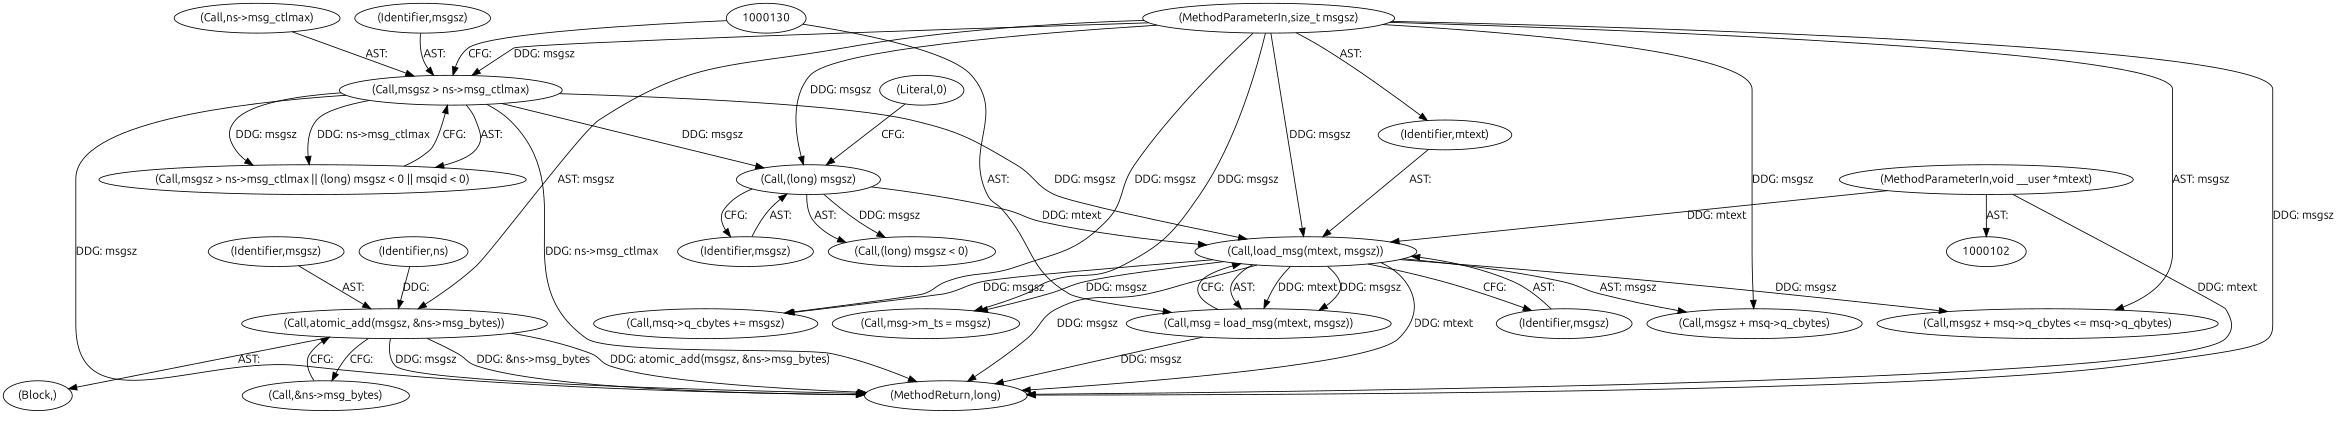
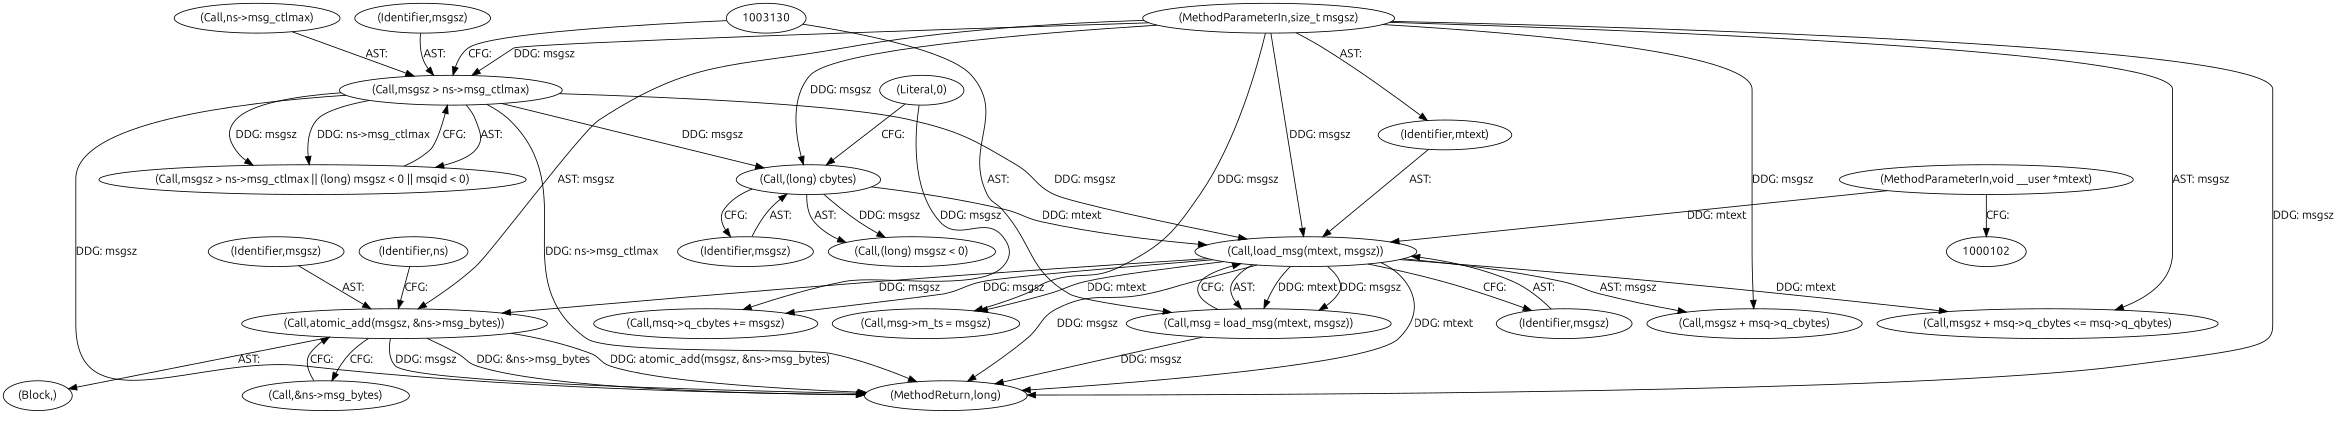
(766, 18) -> (766, 18)
(808, 180) -> (808, 180)
(1999, 216) -> (1999, 216)
(1070, 248) -> (1007, 261)
(418, 288) -> (418, 288)
(1117, 288) -> (1117, 288)
(1806, 288) -> (1806, 288)
none -> (789, 289)
(1769, 380) -> none
